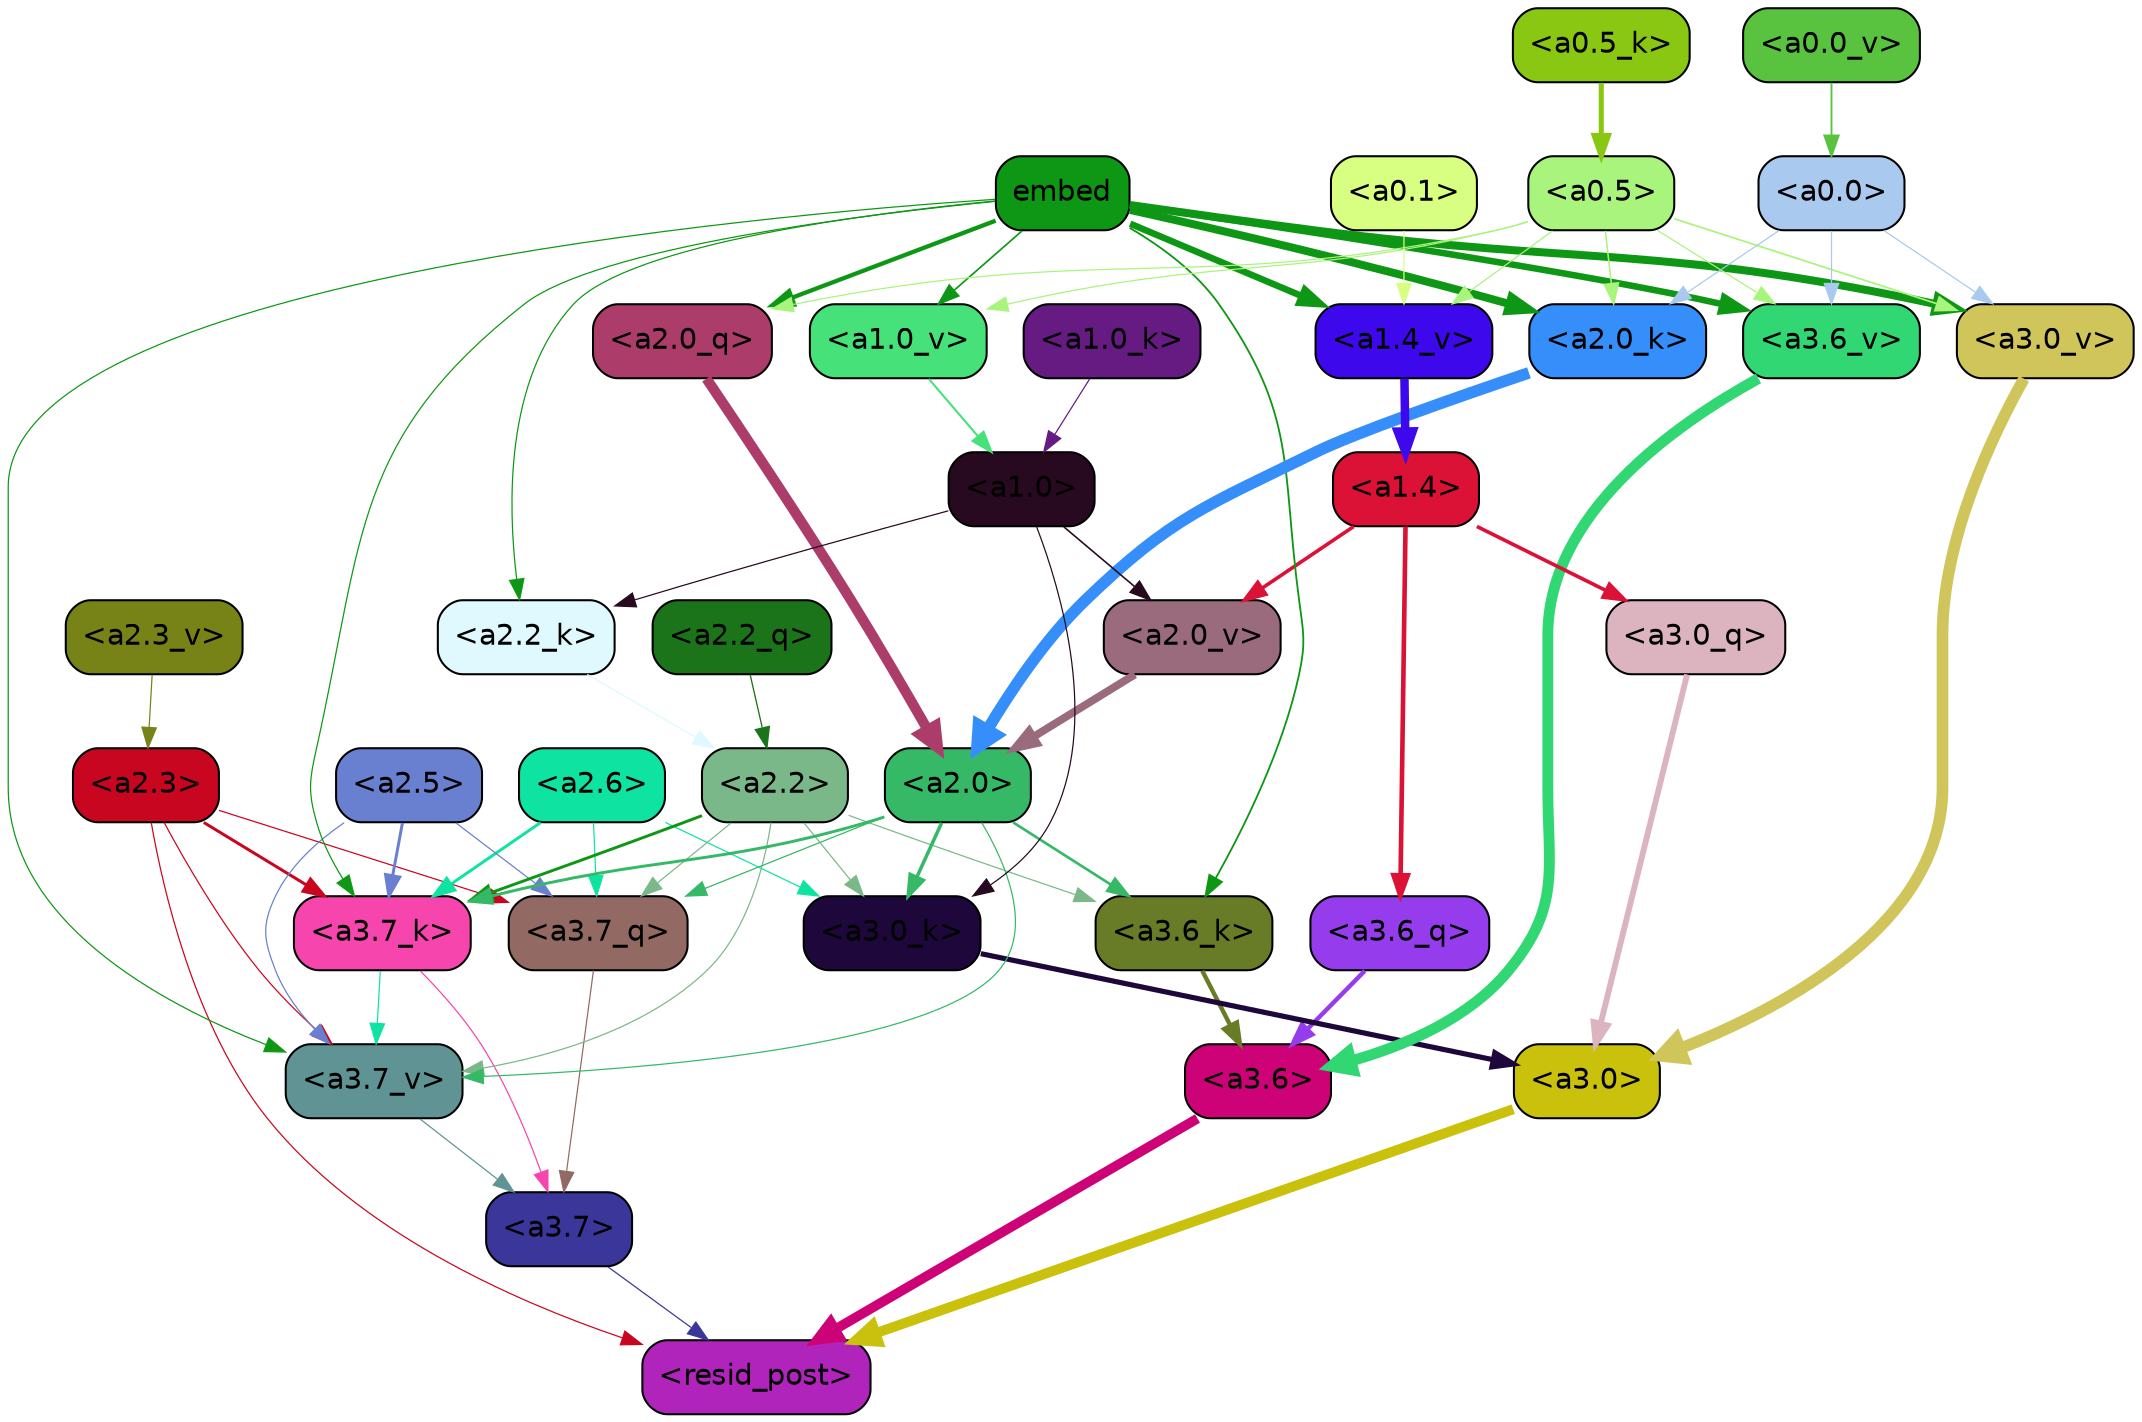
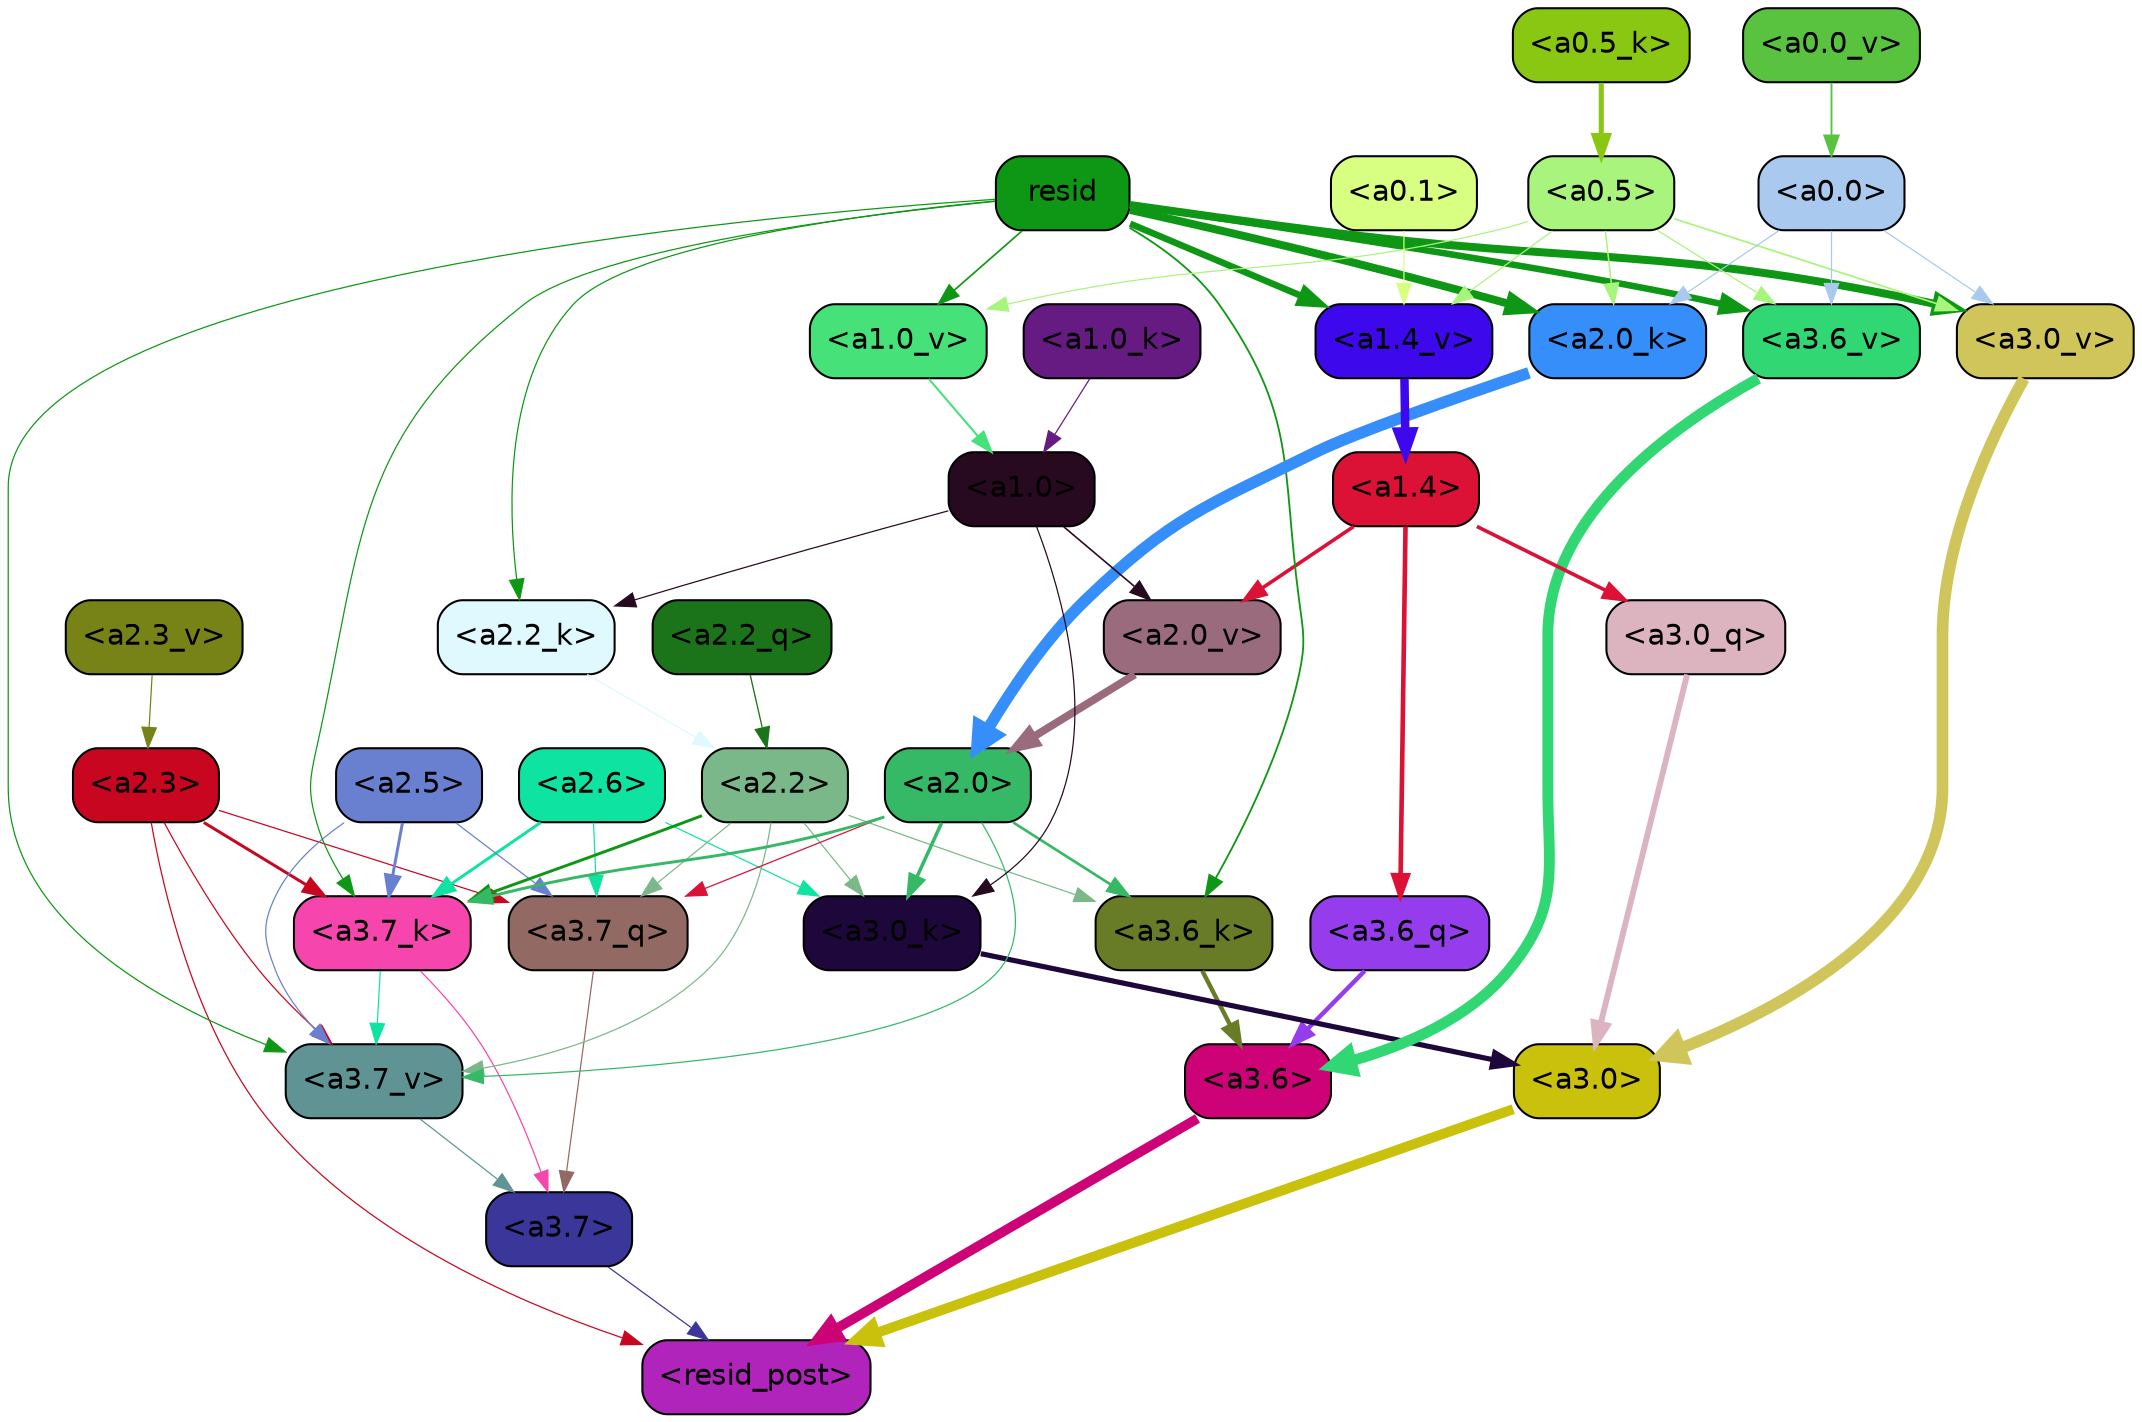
(1063, 193) -> (1063, 193)
(682, 341) -> none
(790, 854) -> (790, 854)
